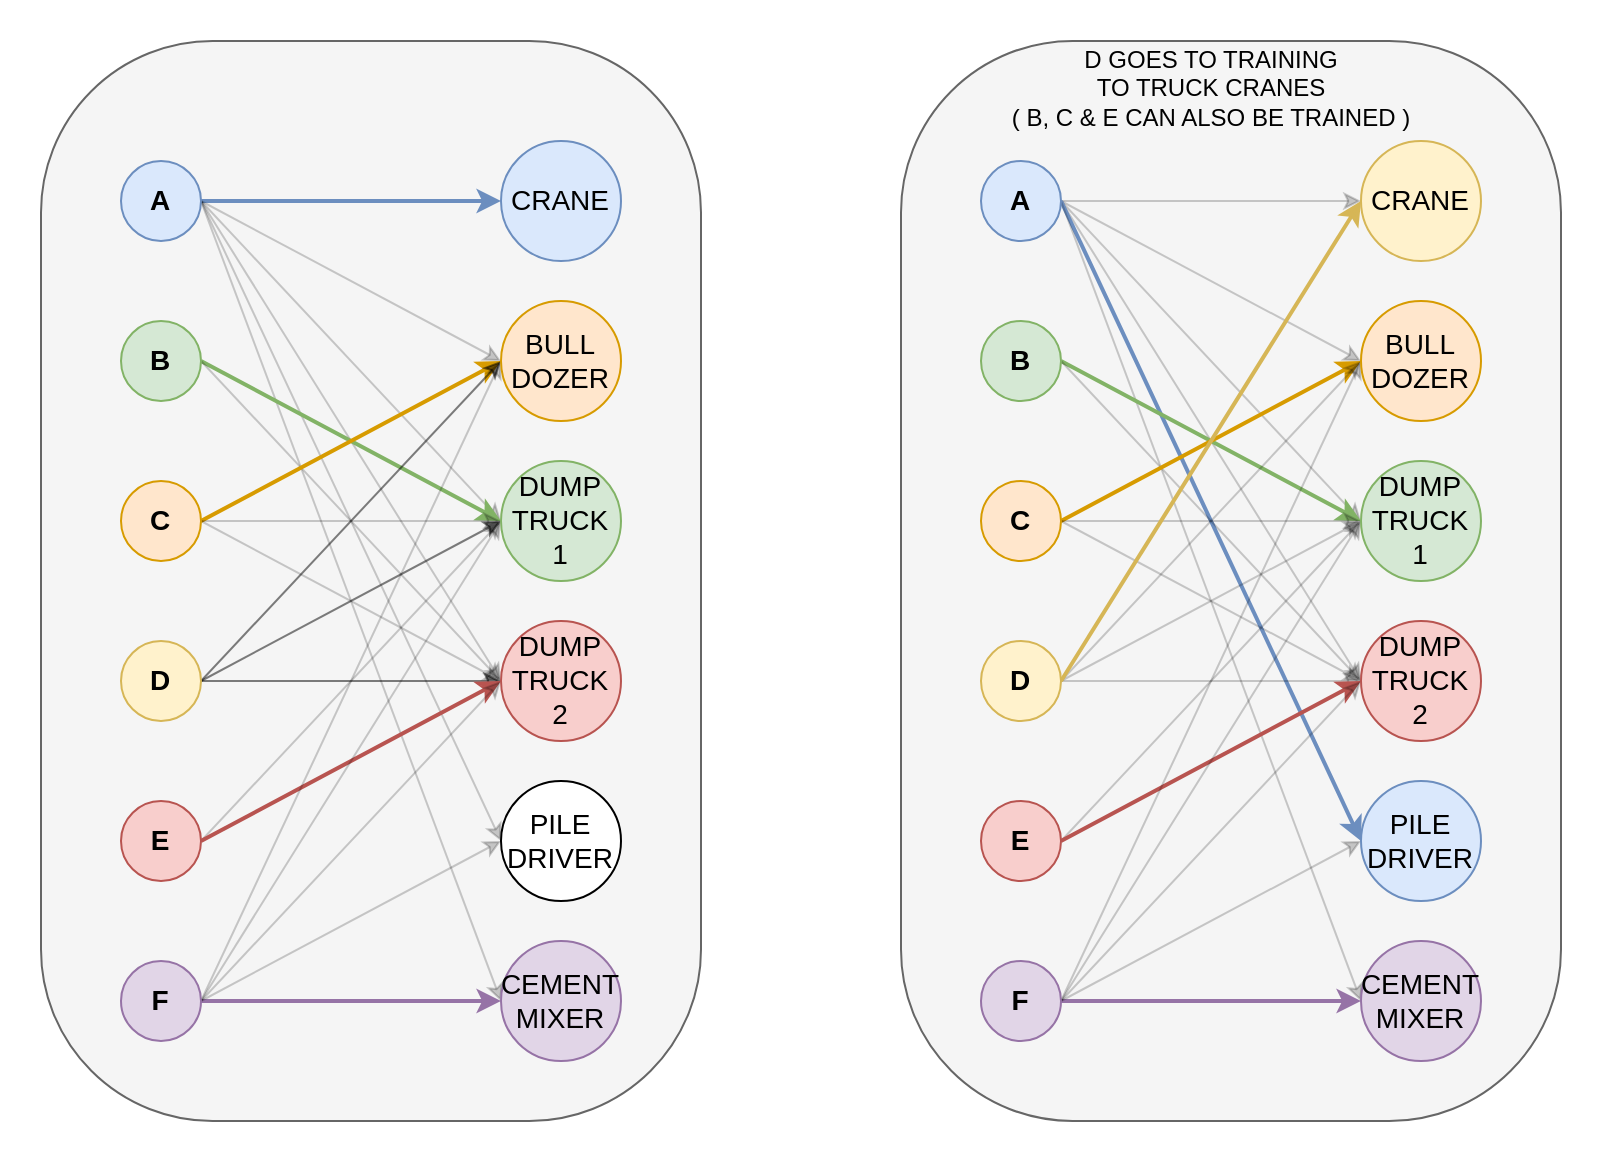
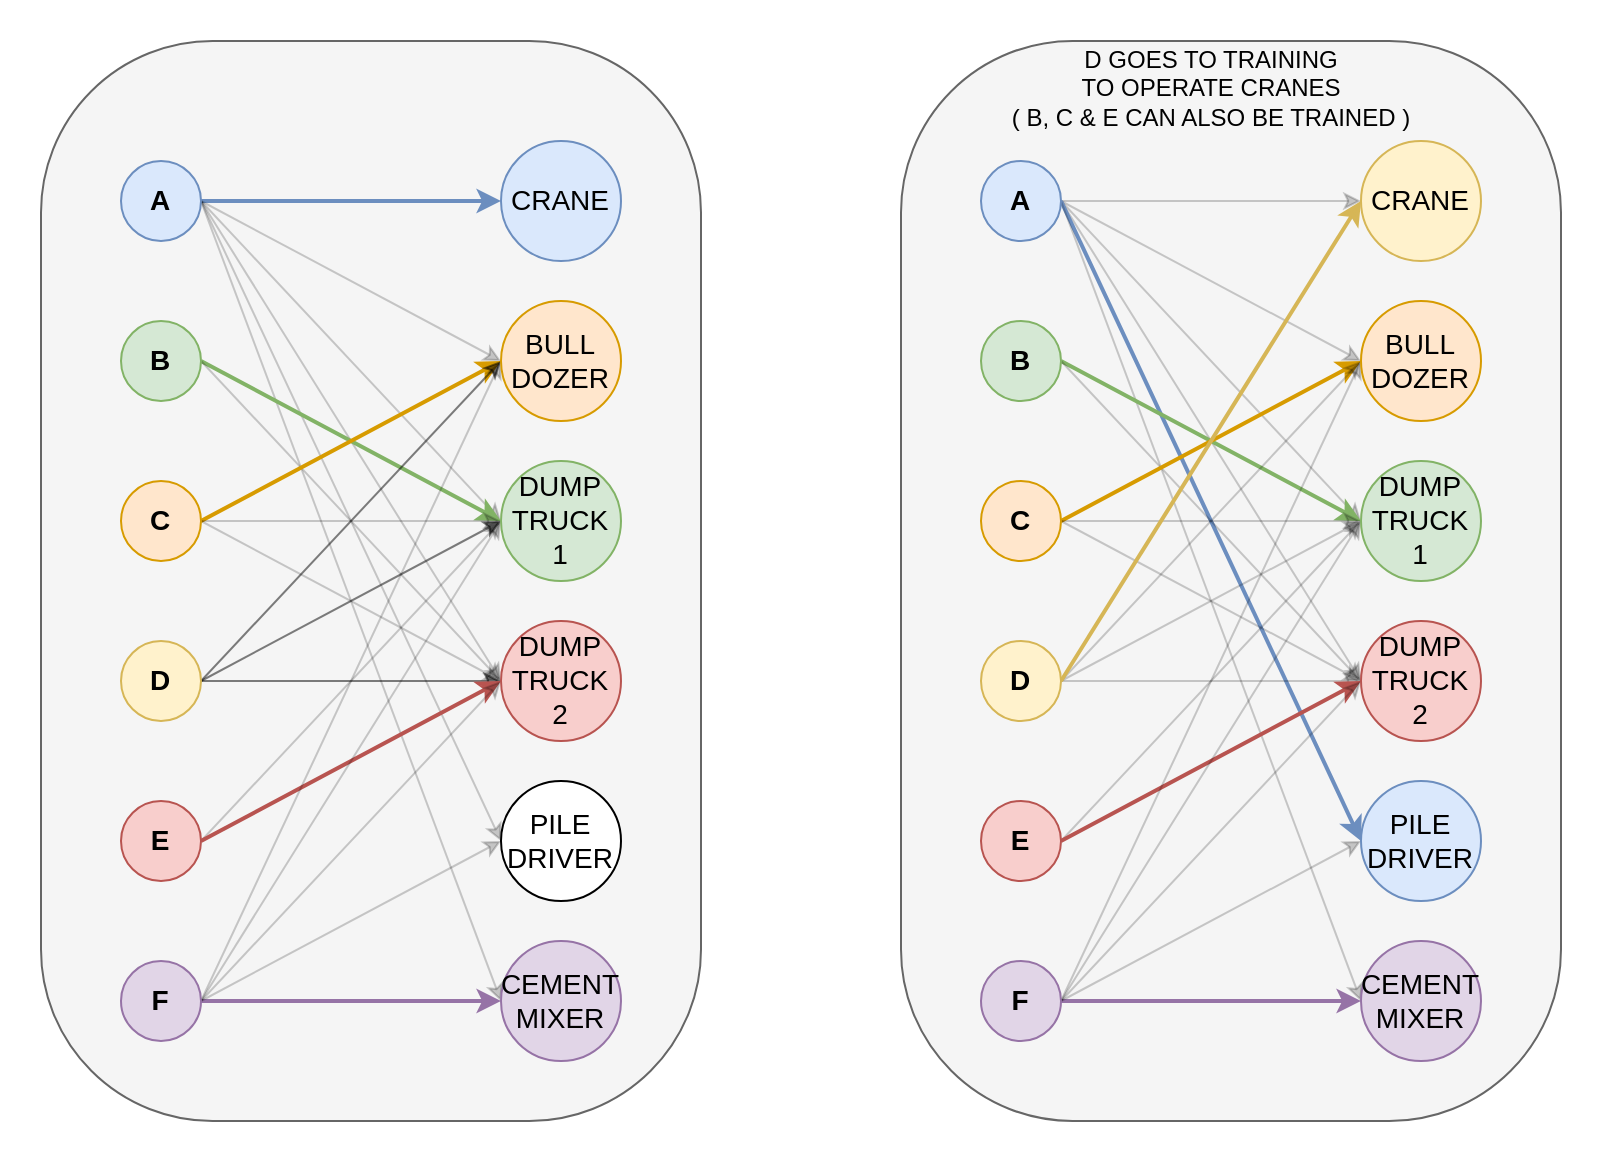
(1212, 90) -> (1212, 90)
